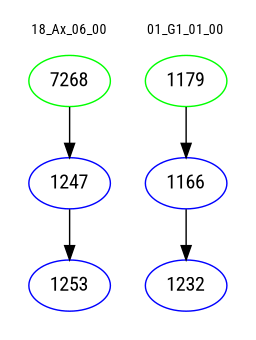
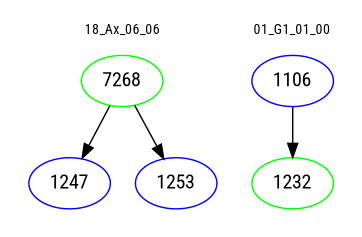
(70, 31) -> (123, 31)
(186, 81) -> none
(186, 183) -> (293, 81)
(70, 227) -> (146, 126)
(186, 286) -> (293, 183)
